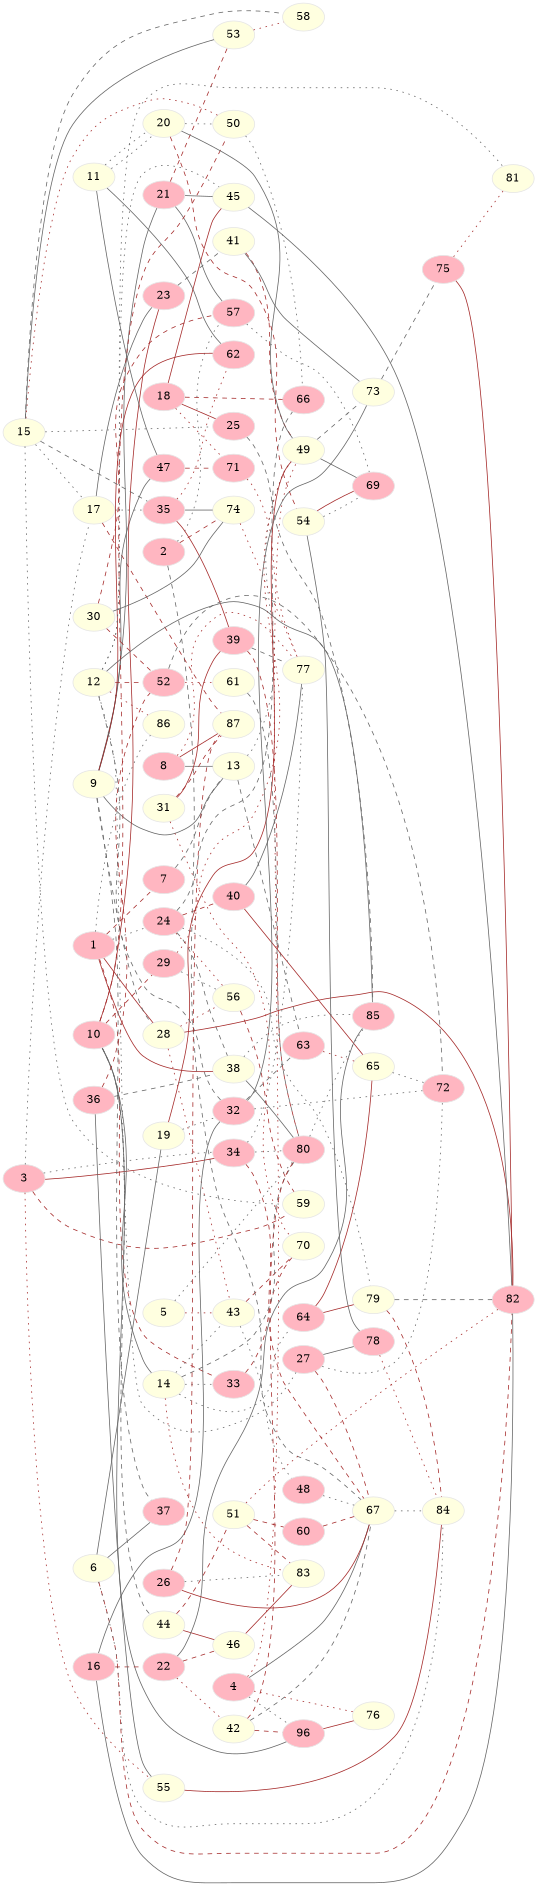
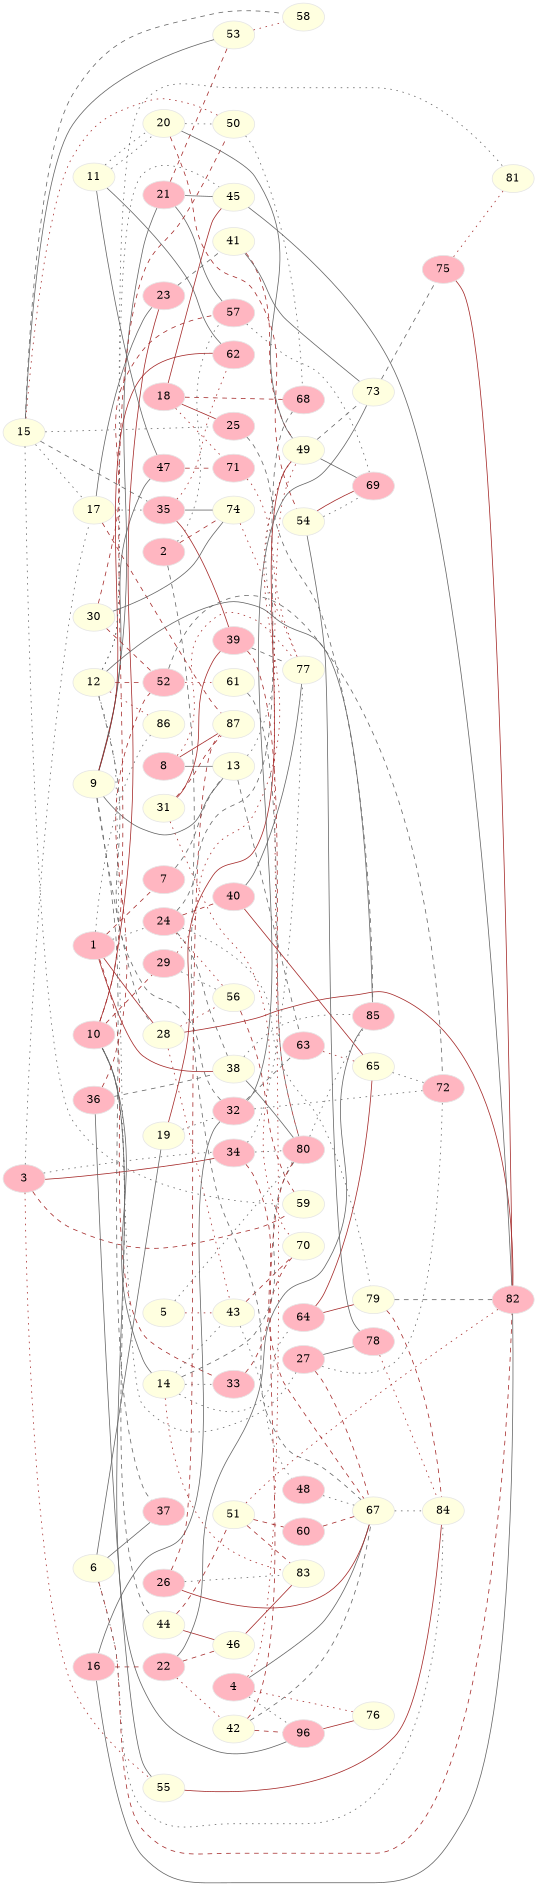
(304, 400) -> (304, 400)
